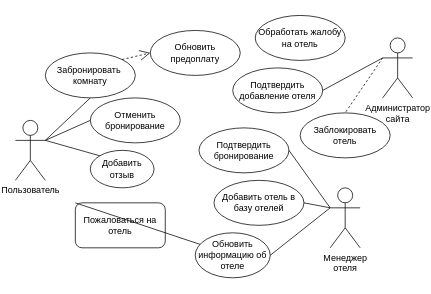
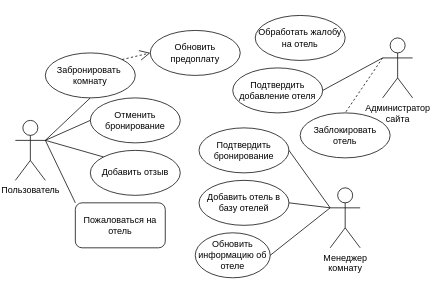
(122, 169) -> (135, 173)
(259, 203) -> (244, 203)
(137, 223) -> (61, 173)
(346, 264) -> (346, 264)
